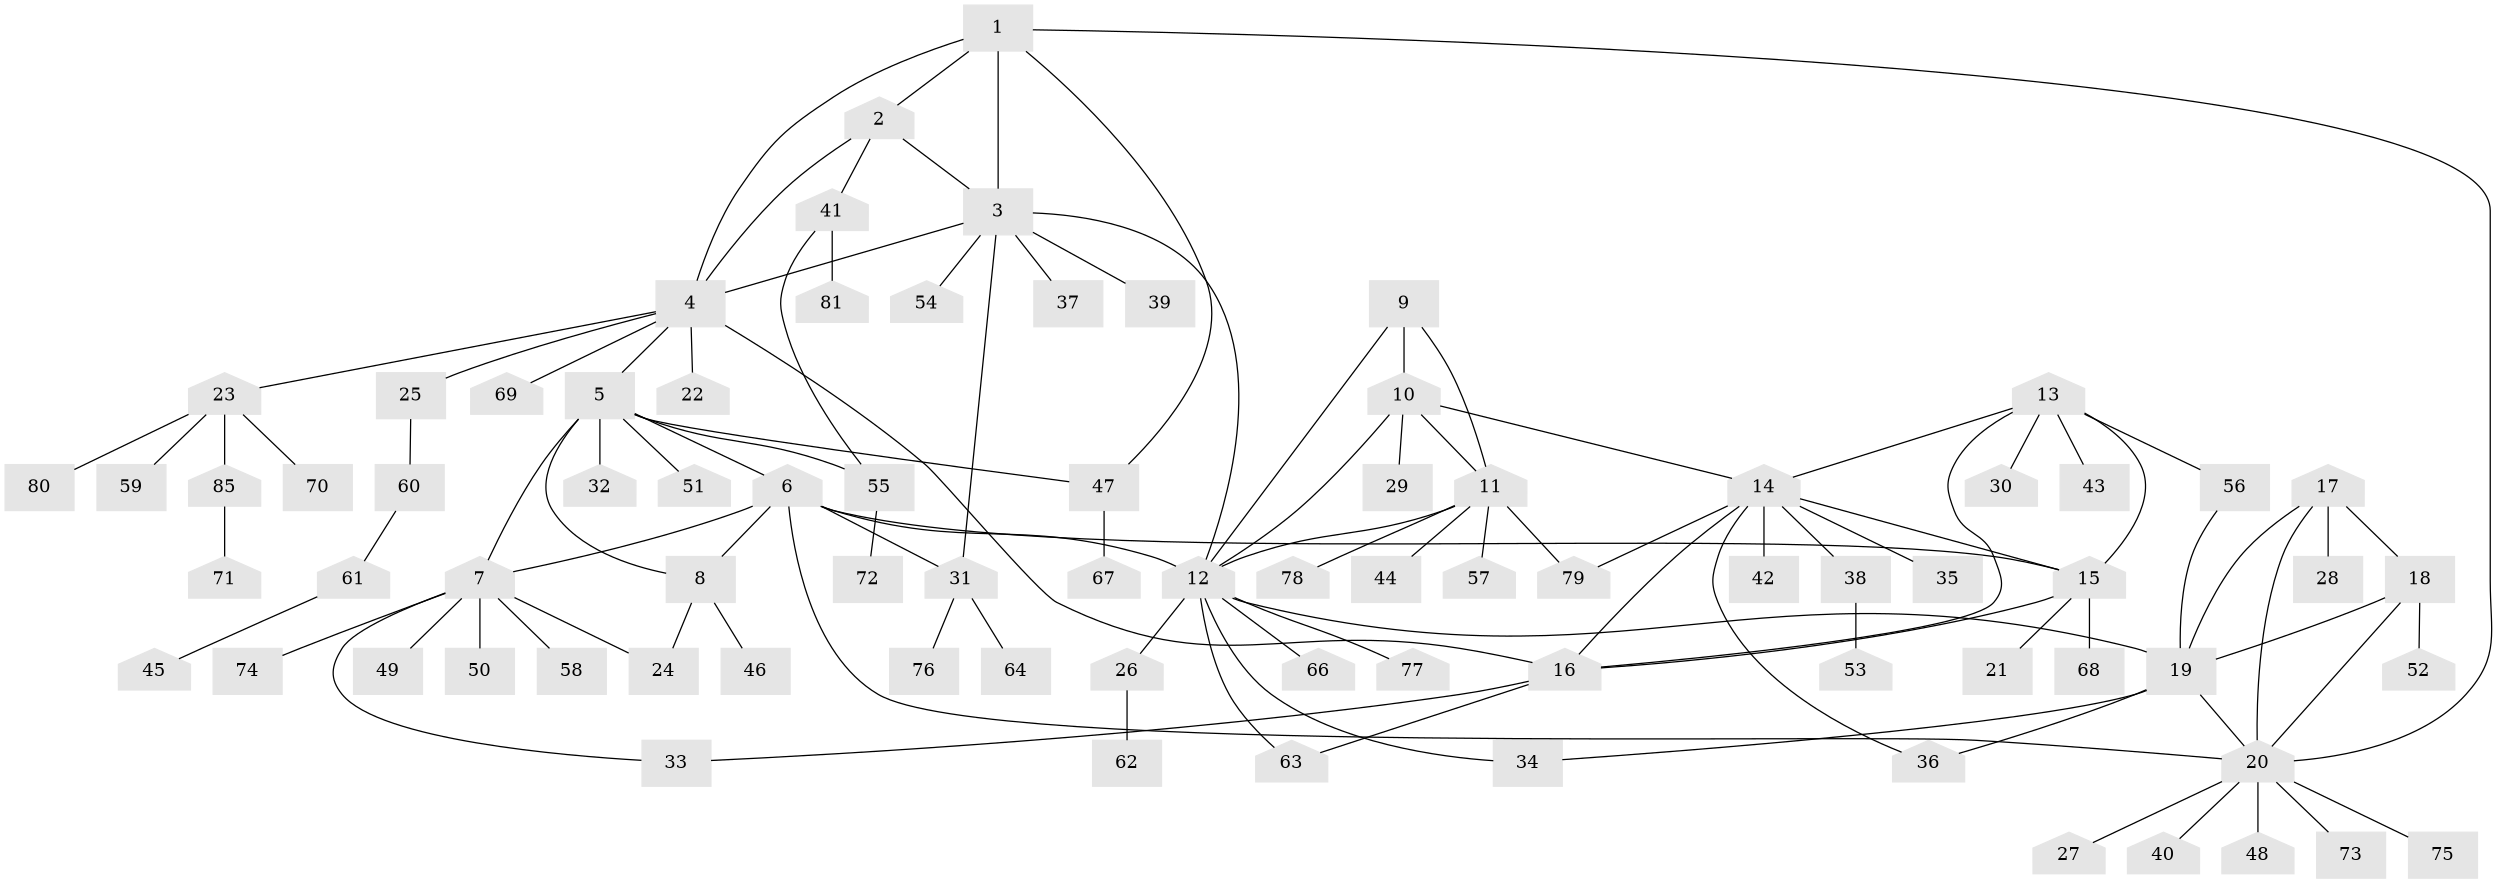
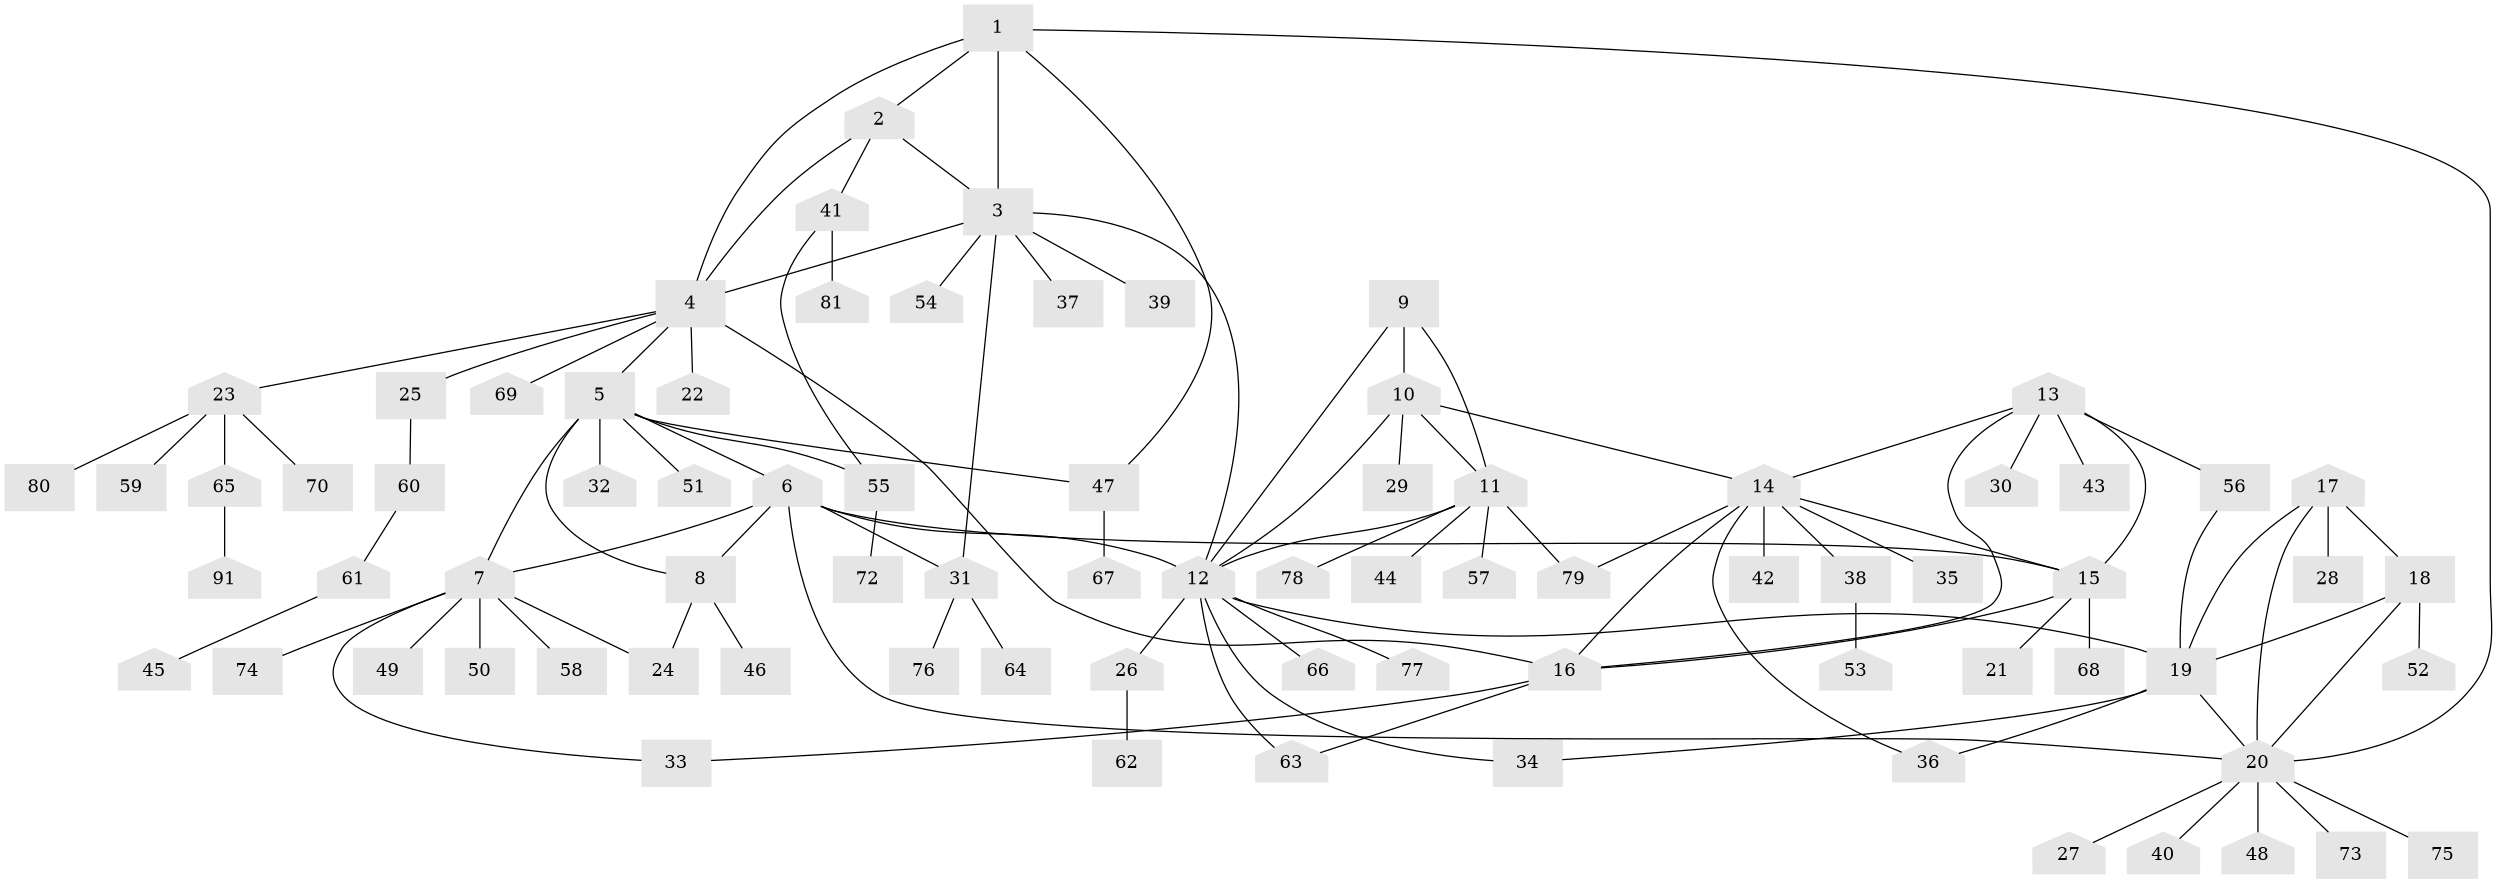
(225, 488) -> (225, 488)
(225, 579) -> (225, 579)
